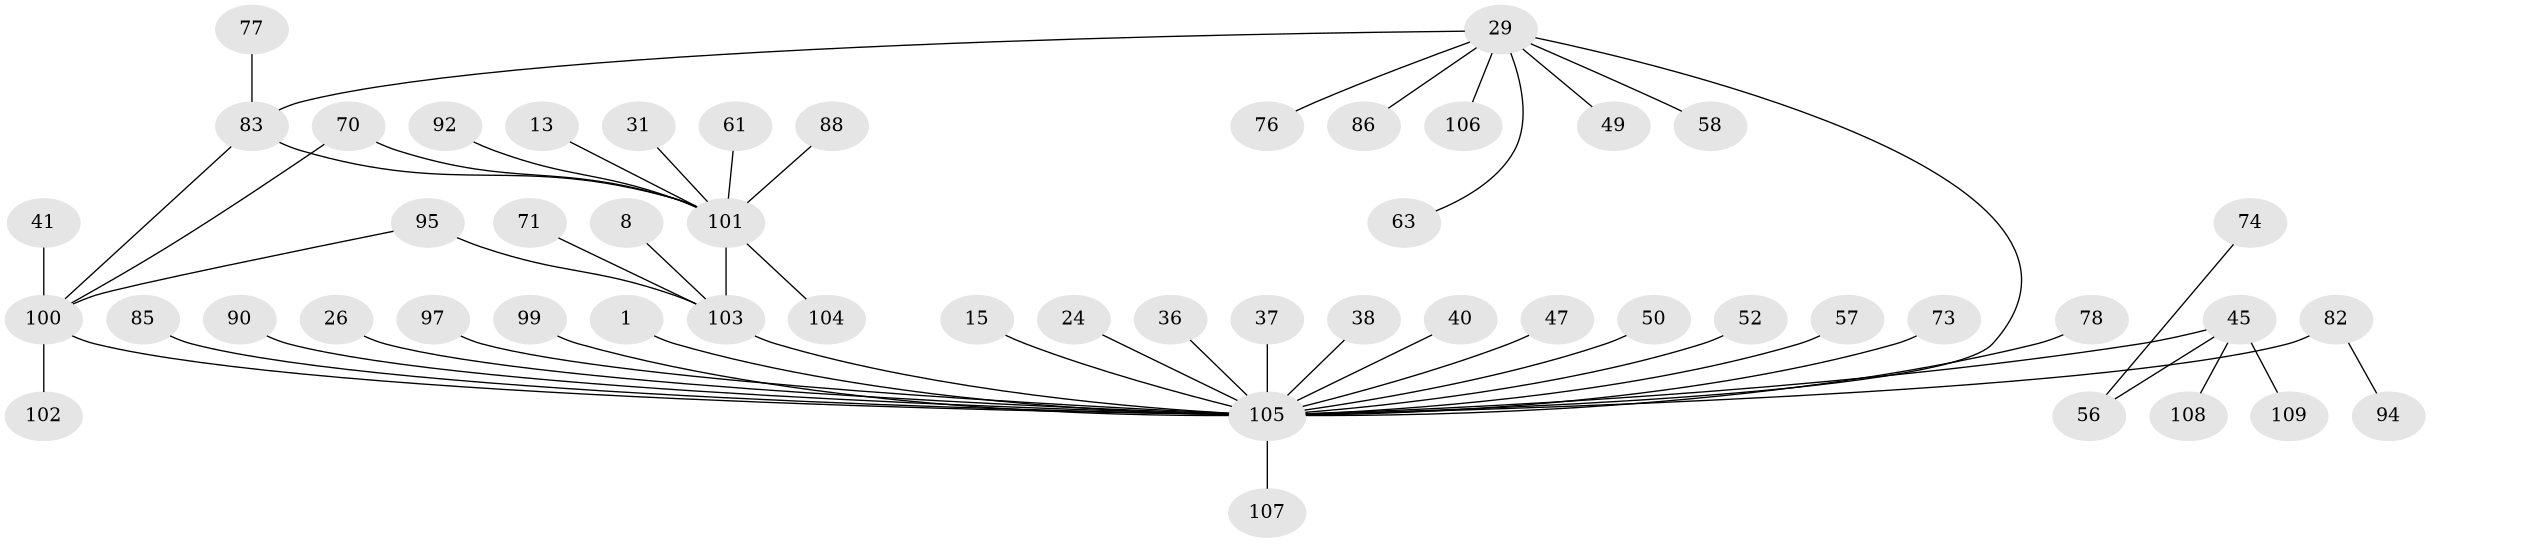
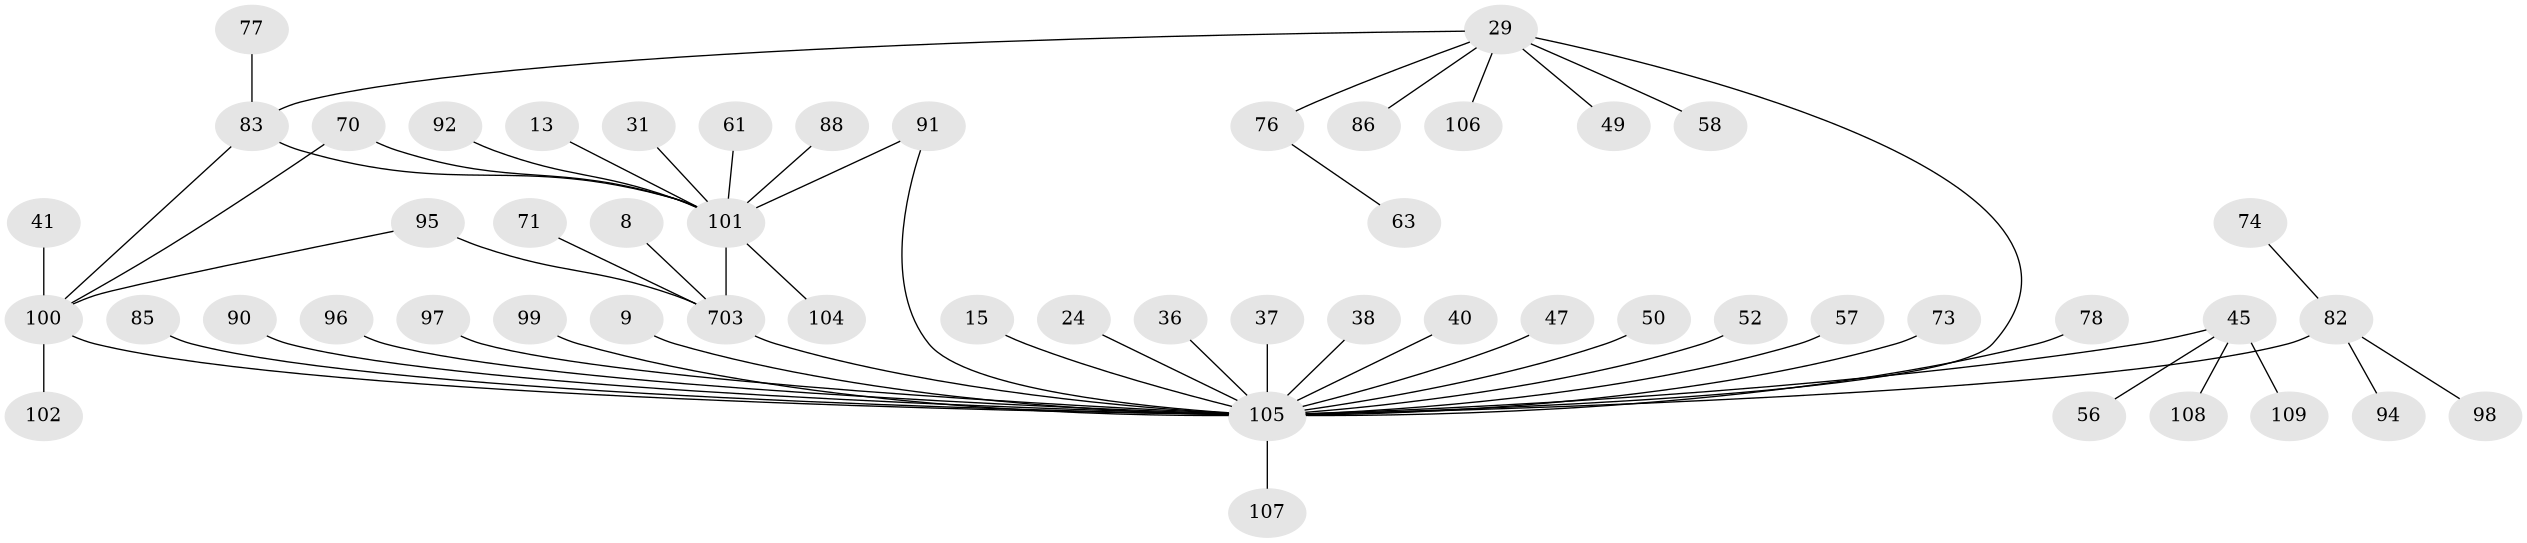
none -> (929, 126)
(1514, 151) -> (1336, 175)
(2170, 319) -> (2293, 271)
(337, 320) -> (337, 320)
(627, 320) -> (627, 320)
(726, 320) -> (726, 320)
none -> (2485, 416)
